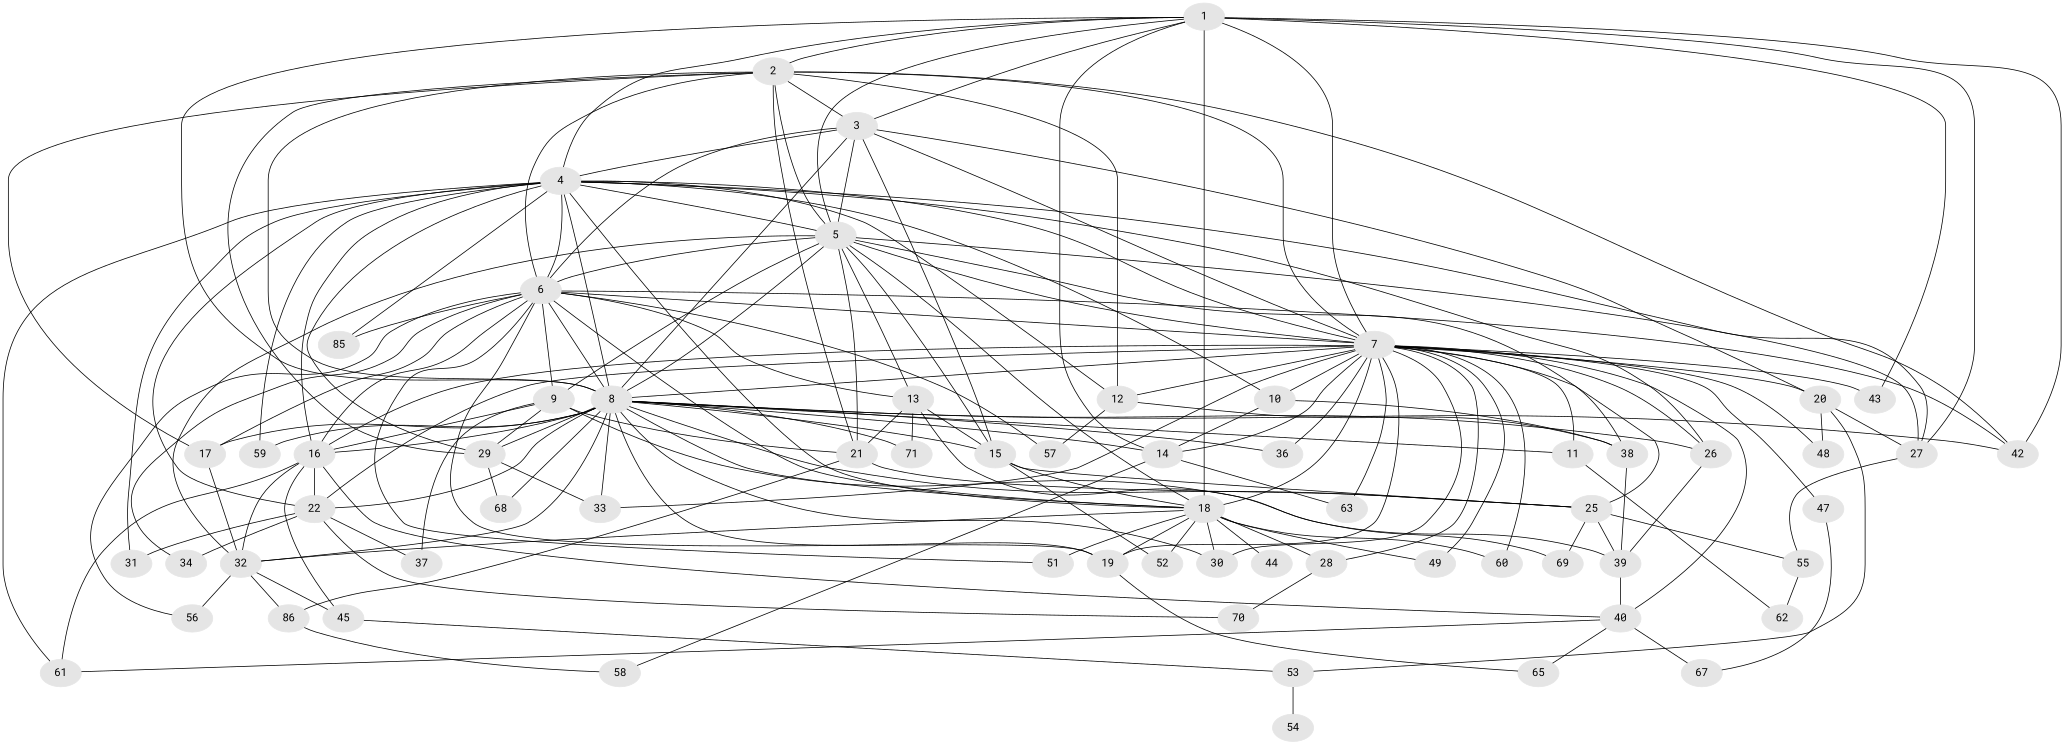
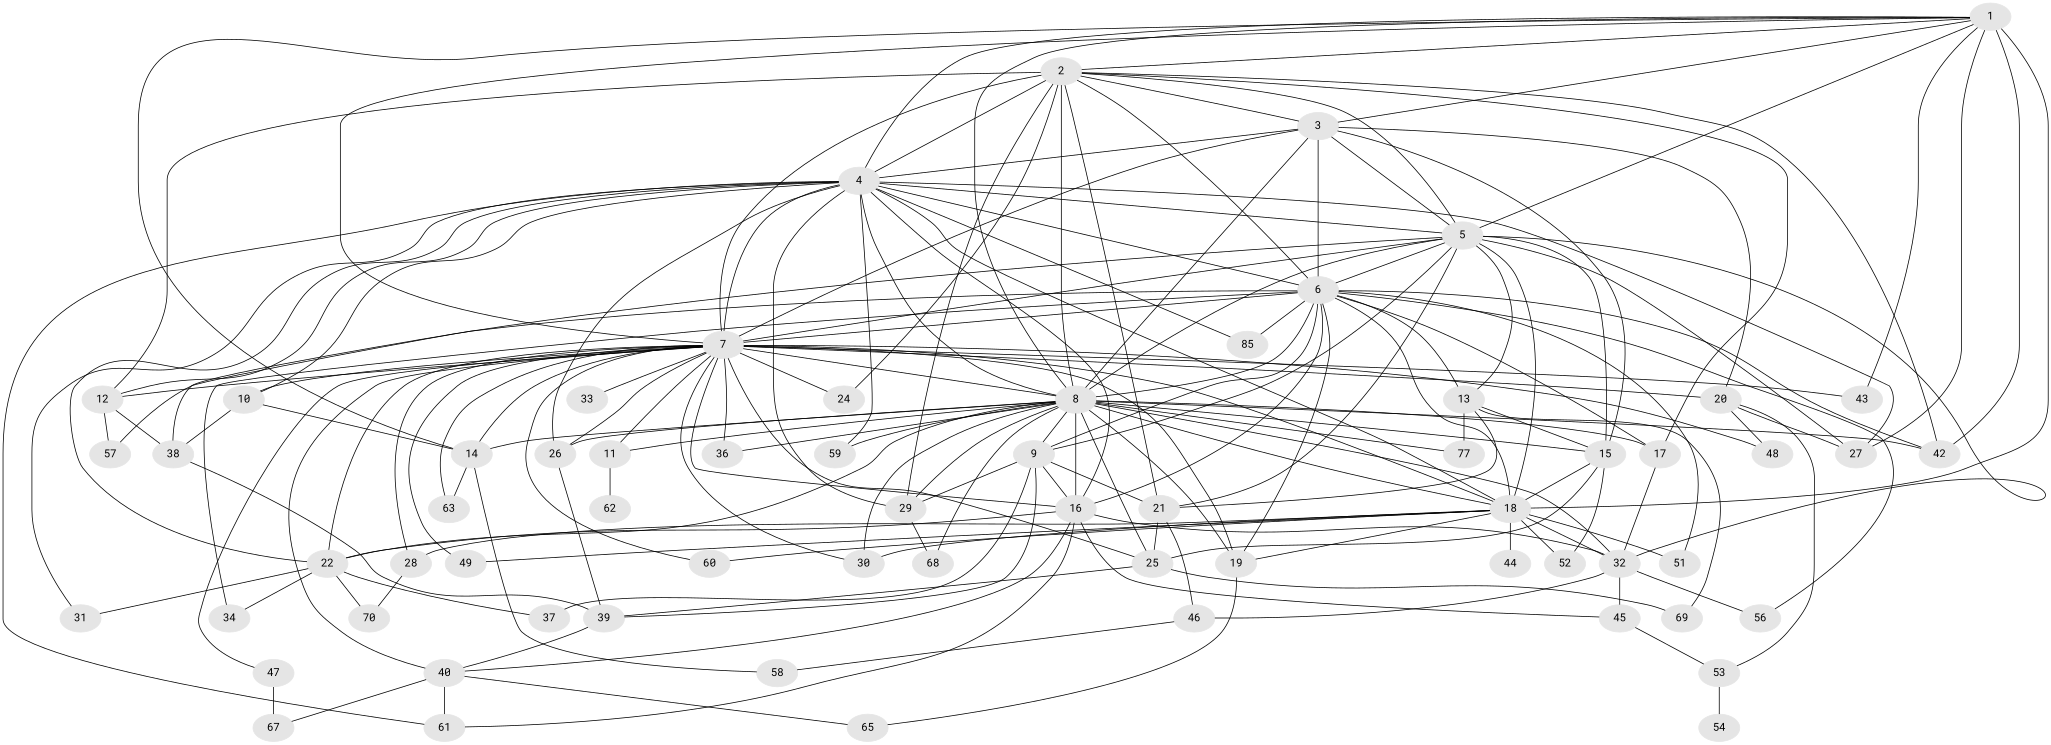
none -> (960, 126)
none -> (844, 400)
(606, 454) -> (1055, 427)
(912, 454) -> (1464, 454)
(542, 482) -> none
(1803, 564) -> none
(289, 618) -> (1194, 618)
